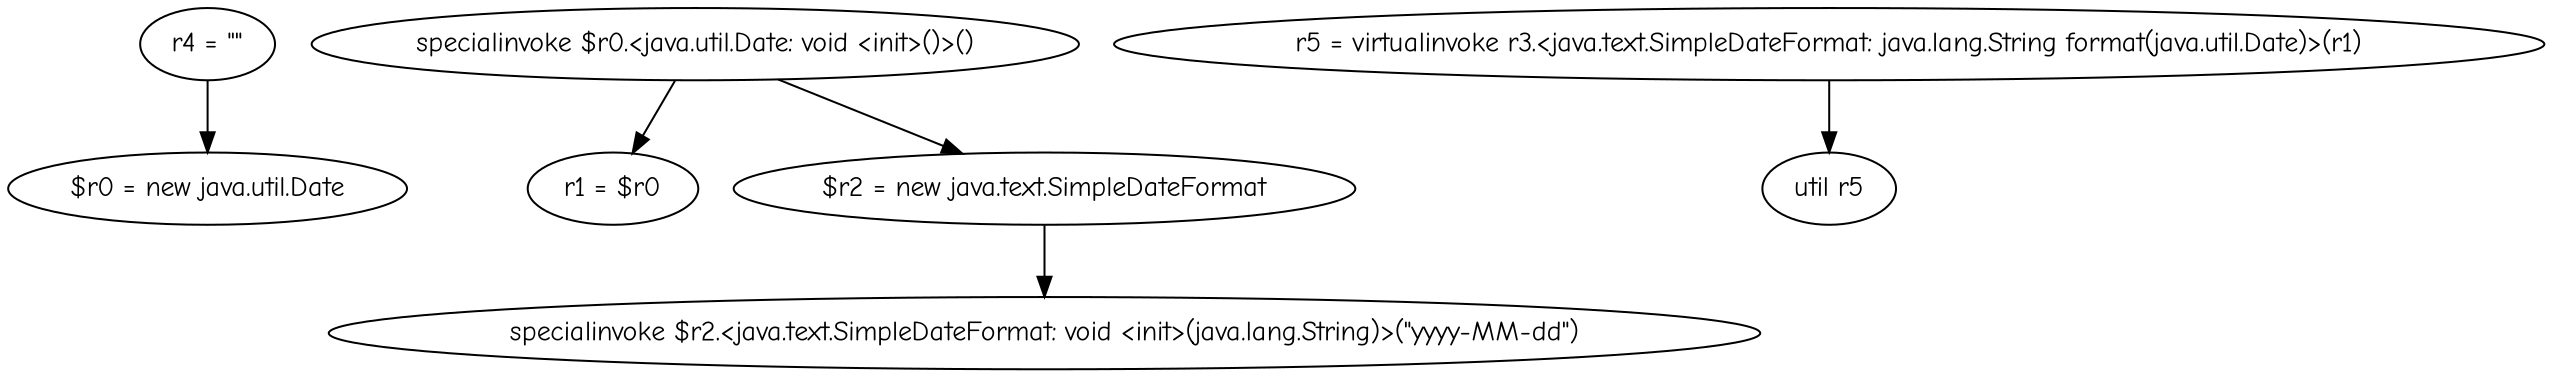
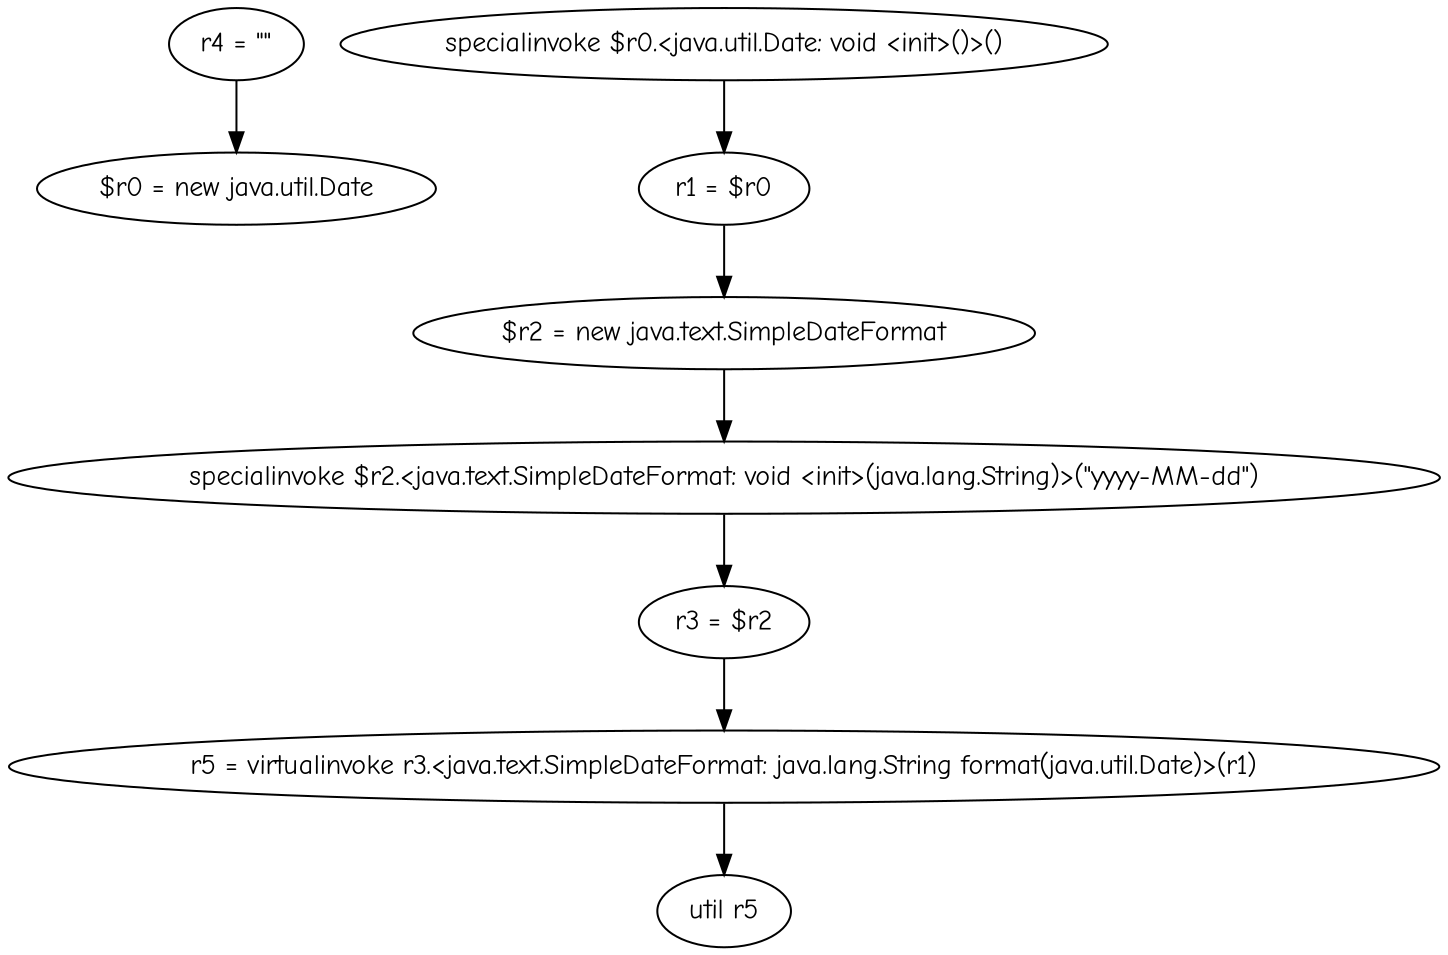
(861, 113) -> (724, 251)
none -> (724, 622)
